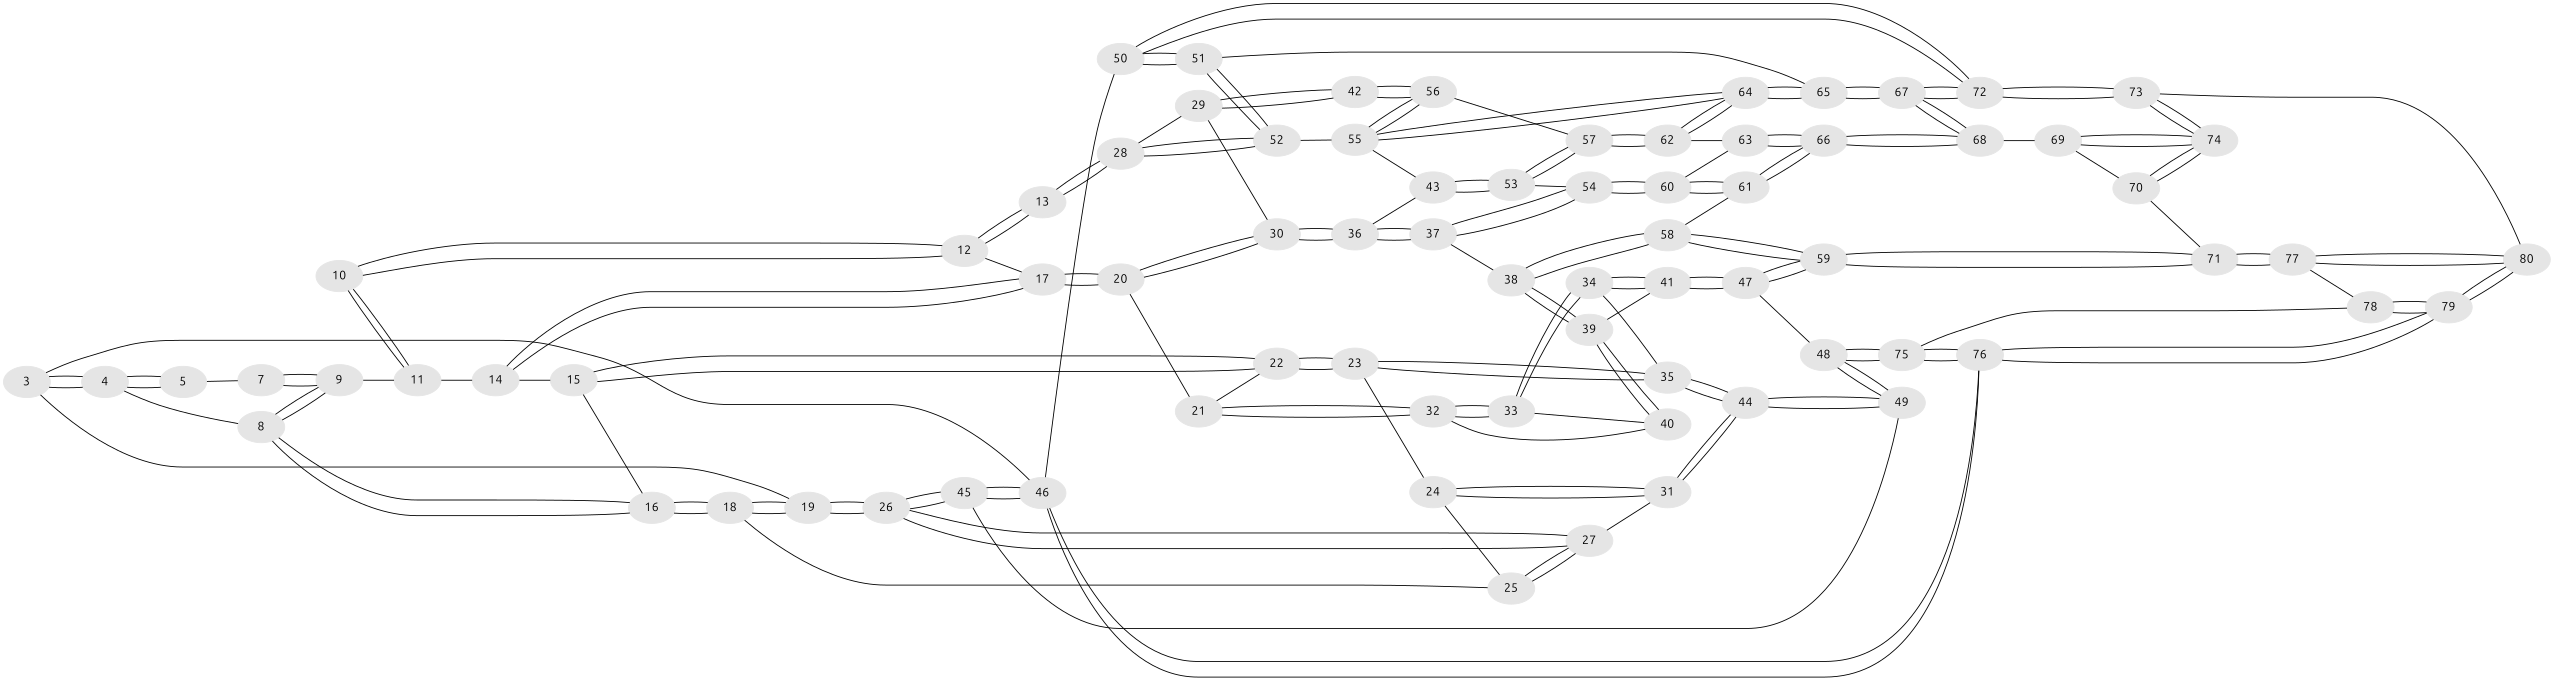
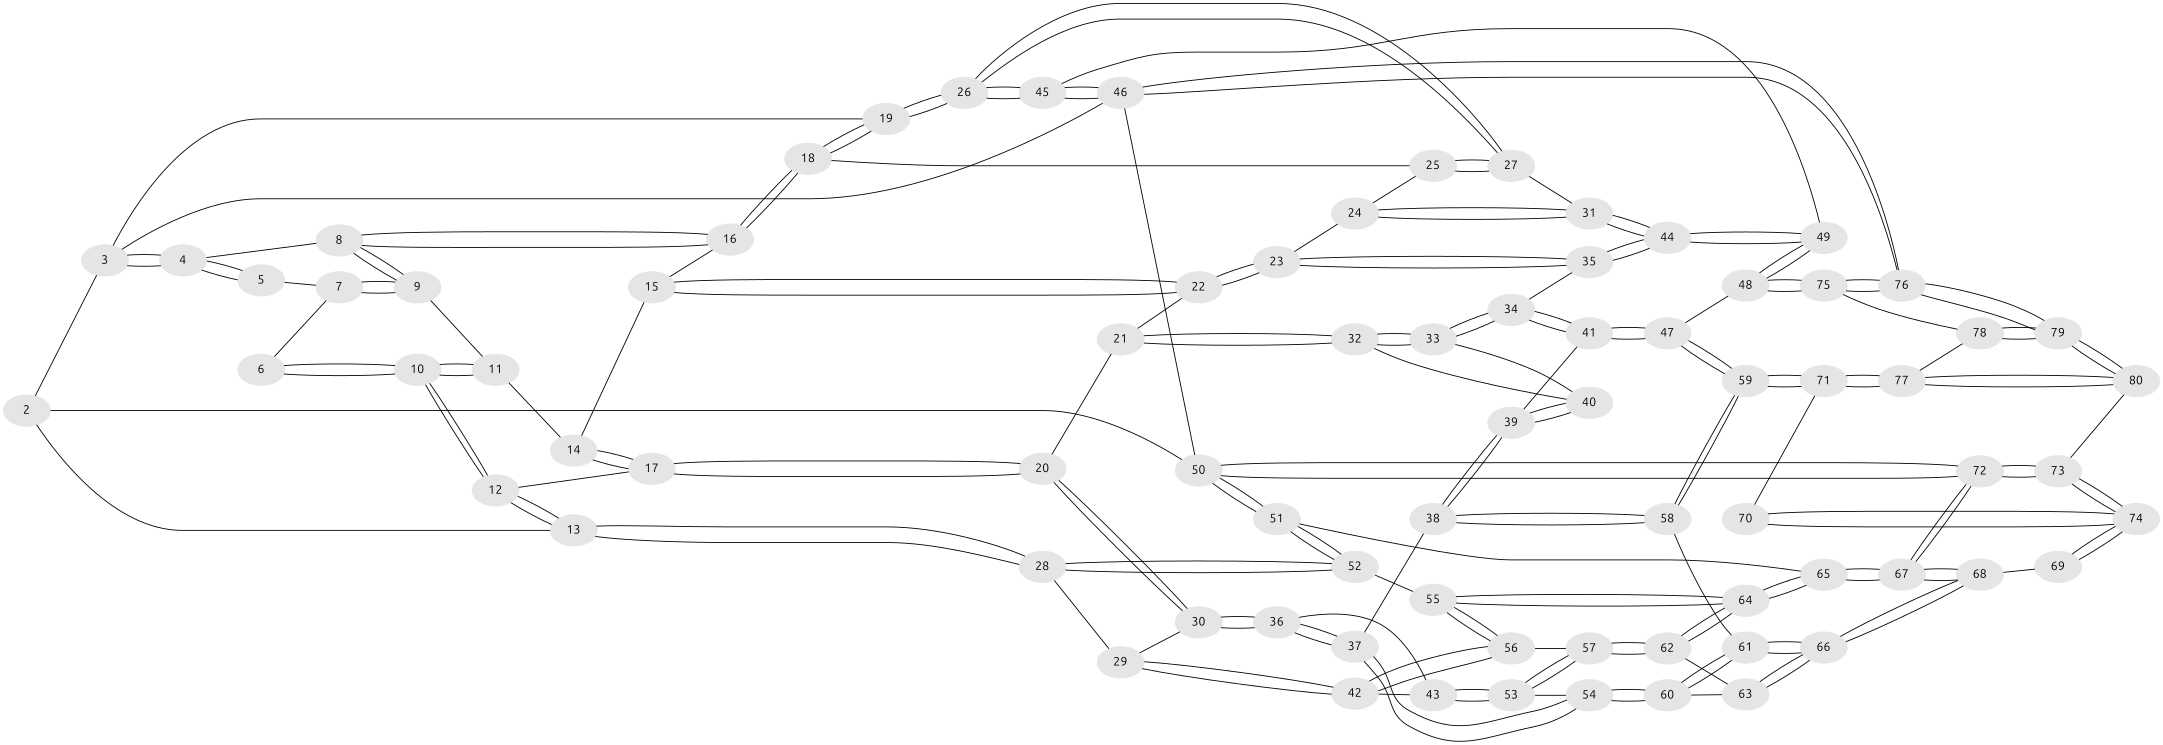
(1394, 164) -> (1400, 695)
(2097, 165) -> none
none -> (261, 370)
none -> (27, 411)
